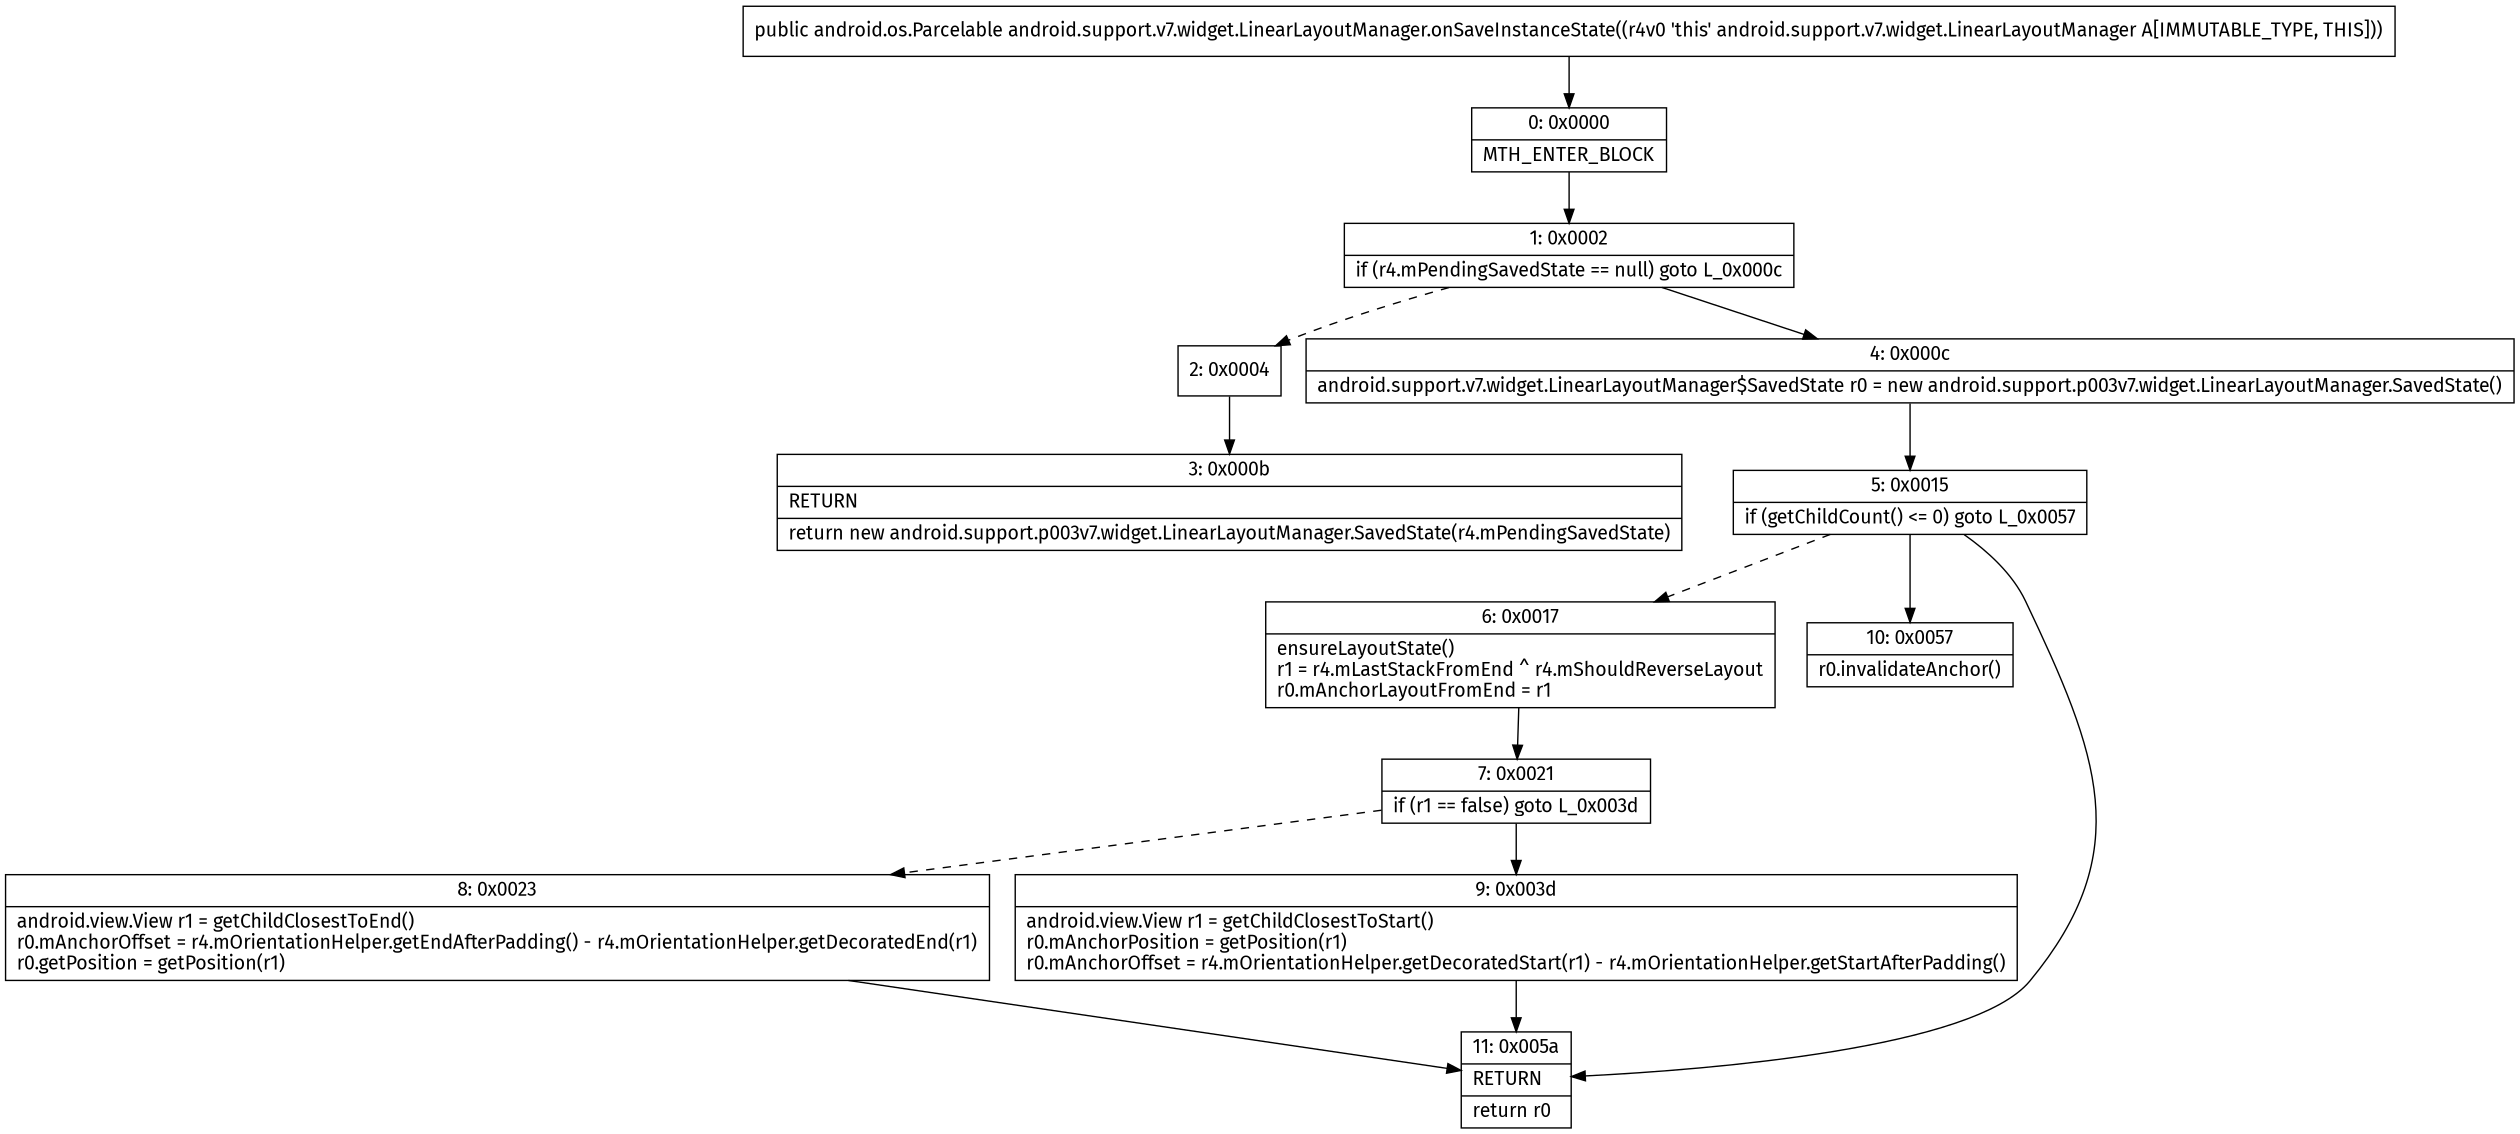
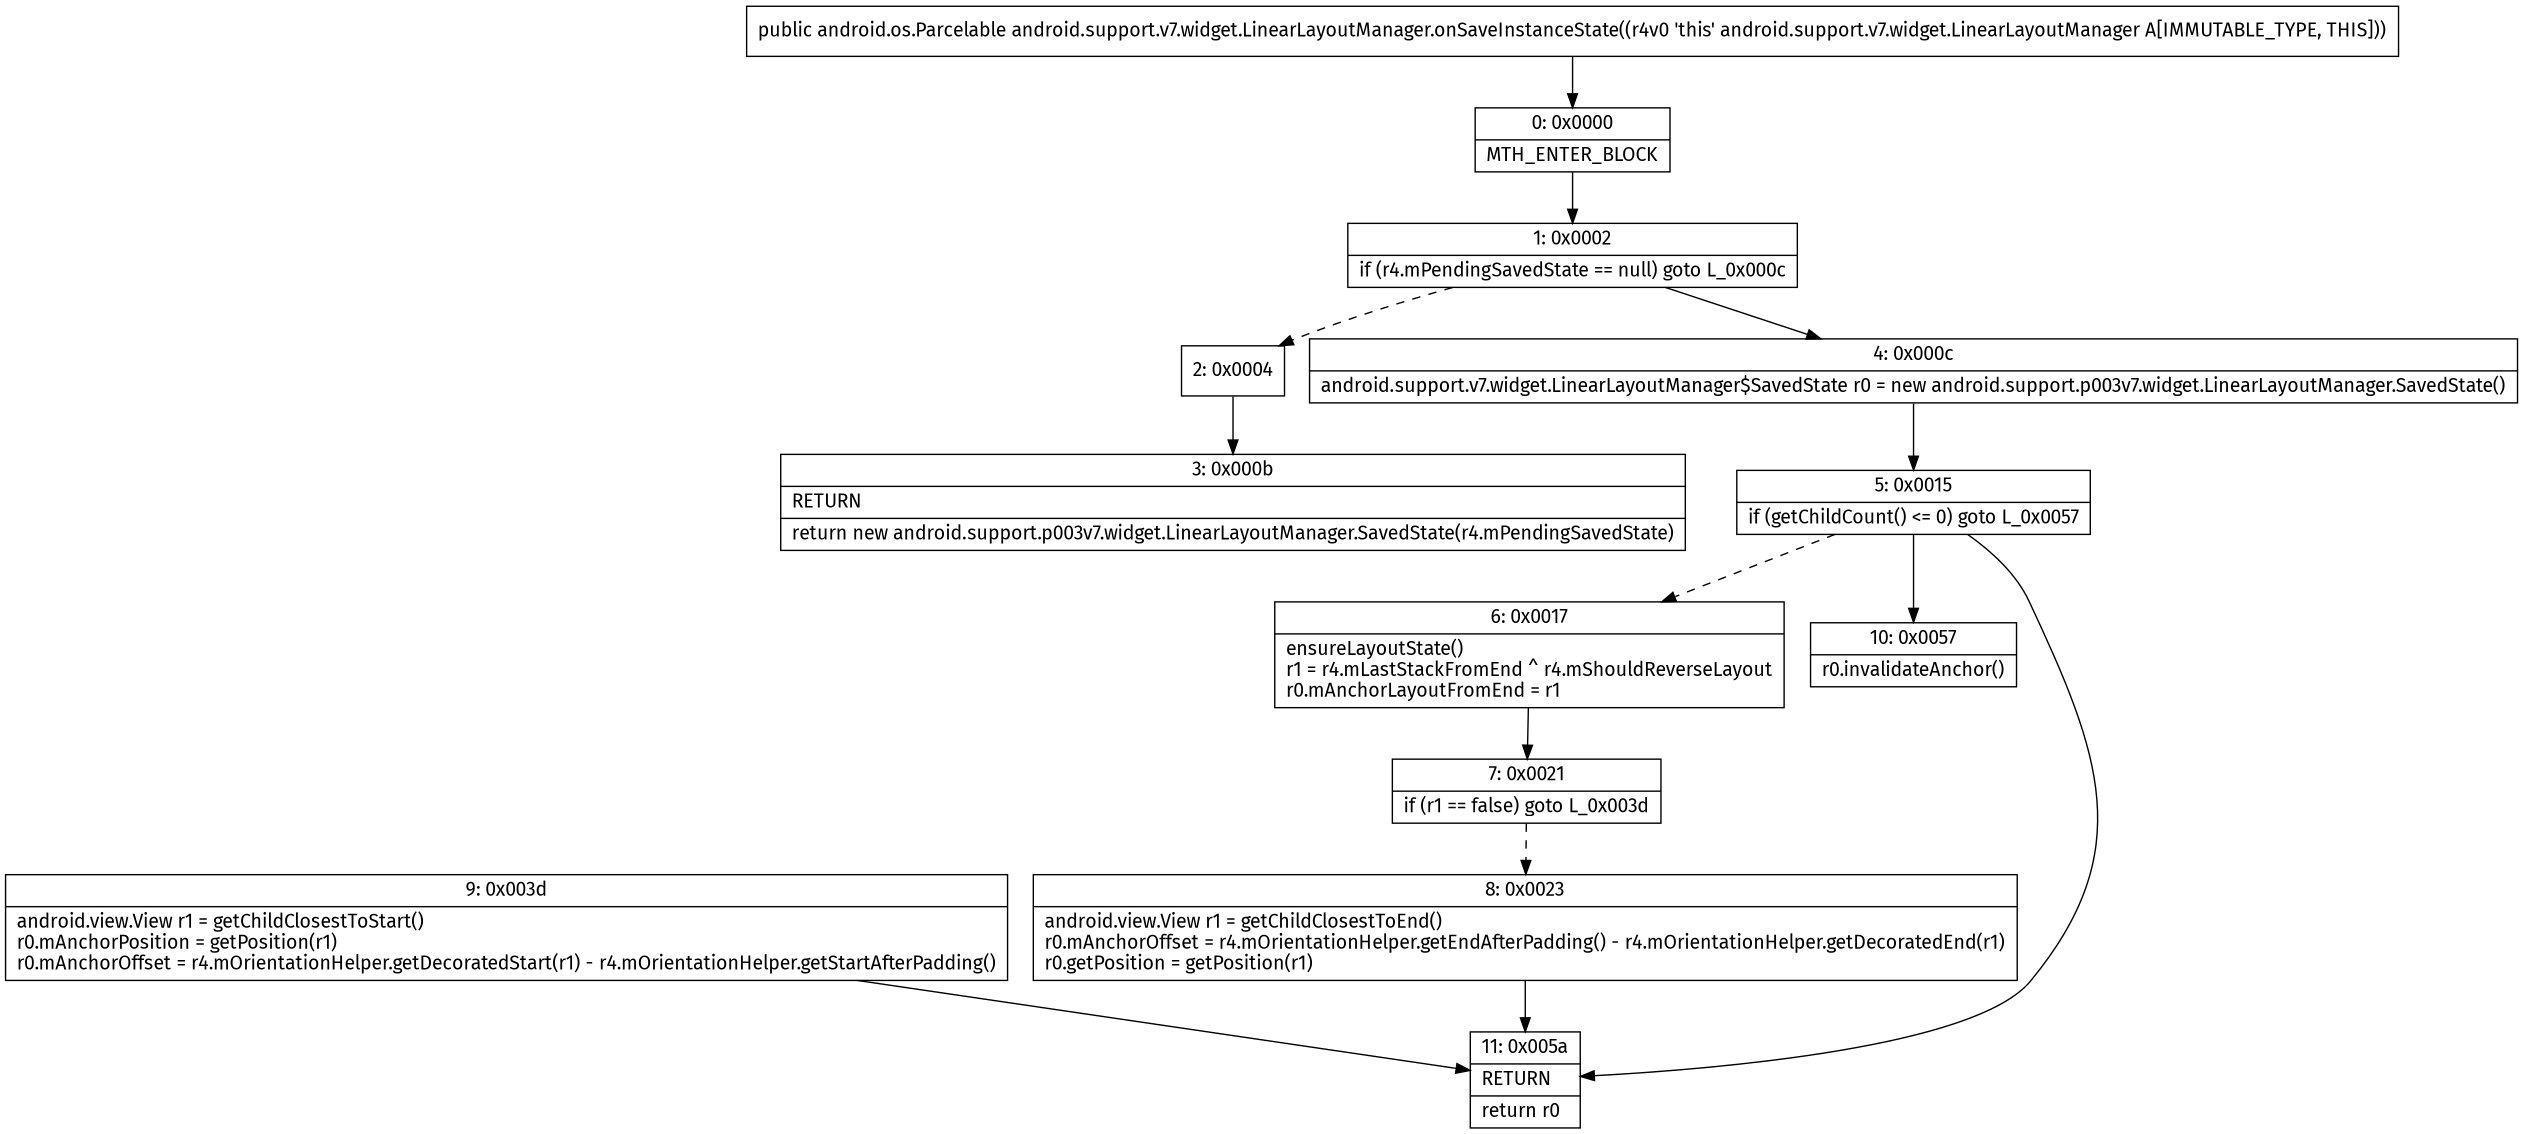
(1516, 842) -> none
